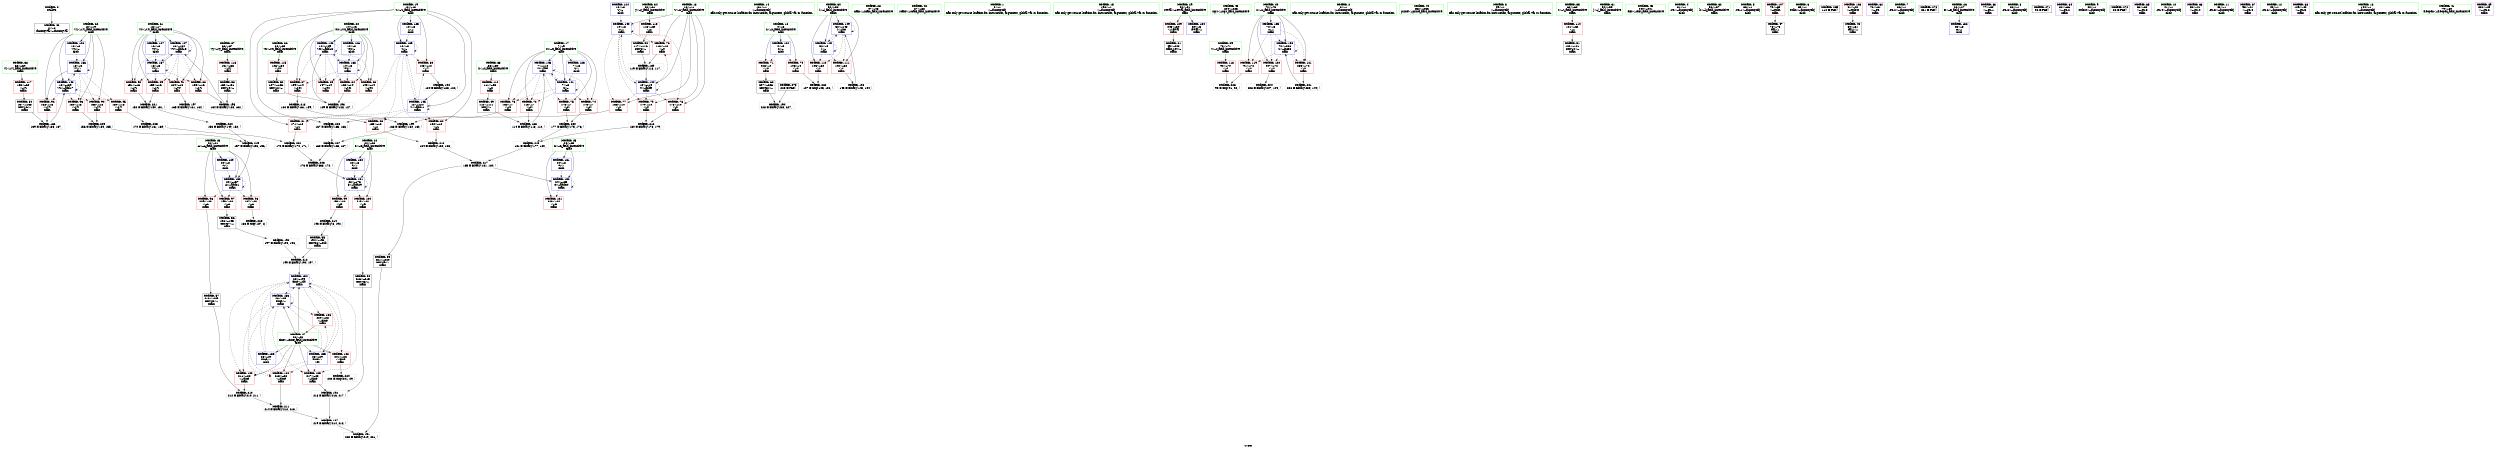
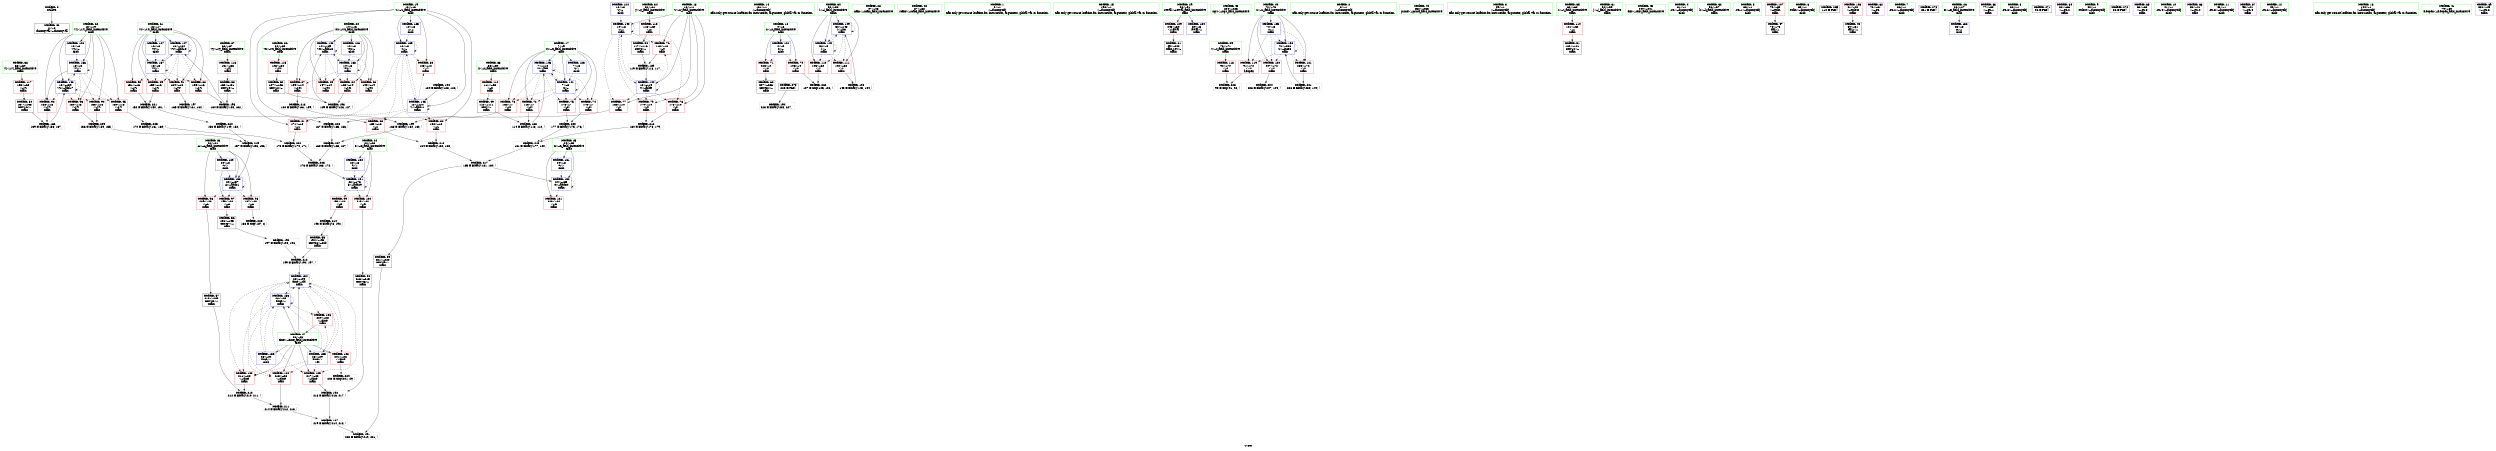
(2301, 9) -> none
(146, 60) -> none
none -> (113, 65)
(1249, 71) -> (1249, 71)
(434, 78) -> none
(772, 97) -> none
(316, 166) -> (316, 166)
(338, 170) -> none
(214, 174) -> (220, 183)
